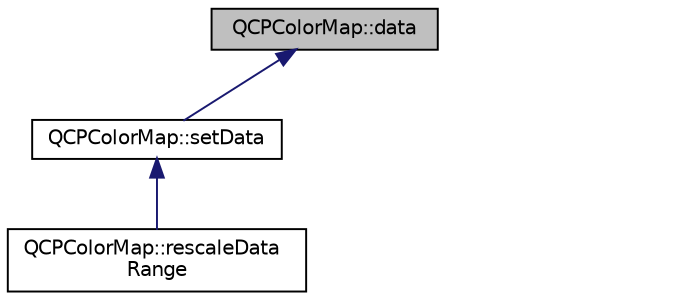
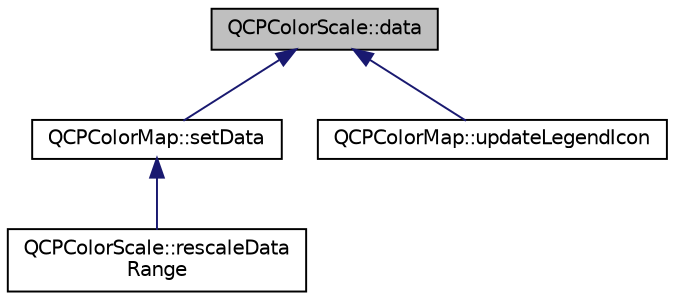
(325, 29) -> (325, 29)
none -> (492, 139)
(157, 260) -> (157, 260)
